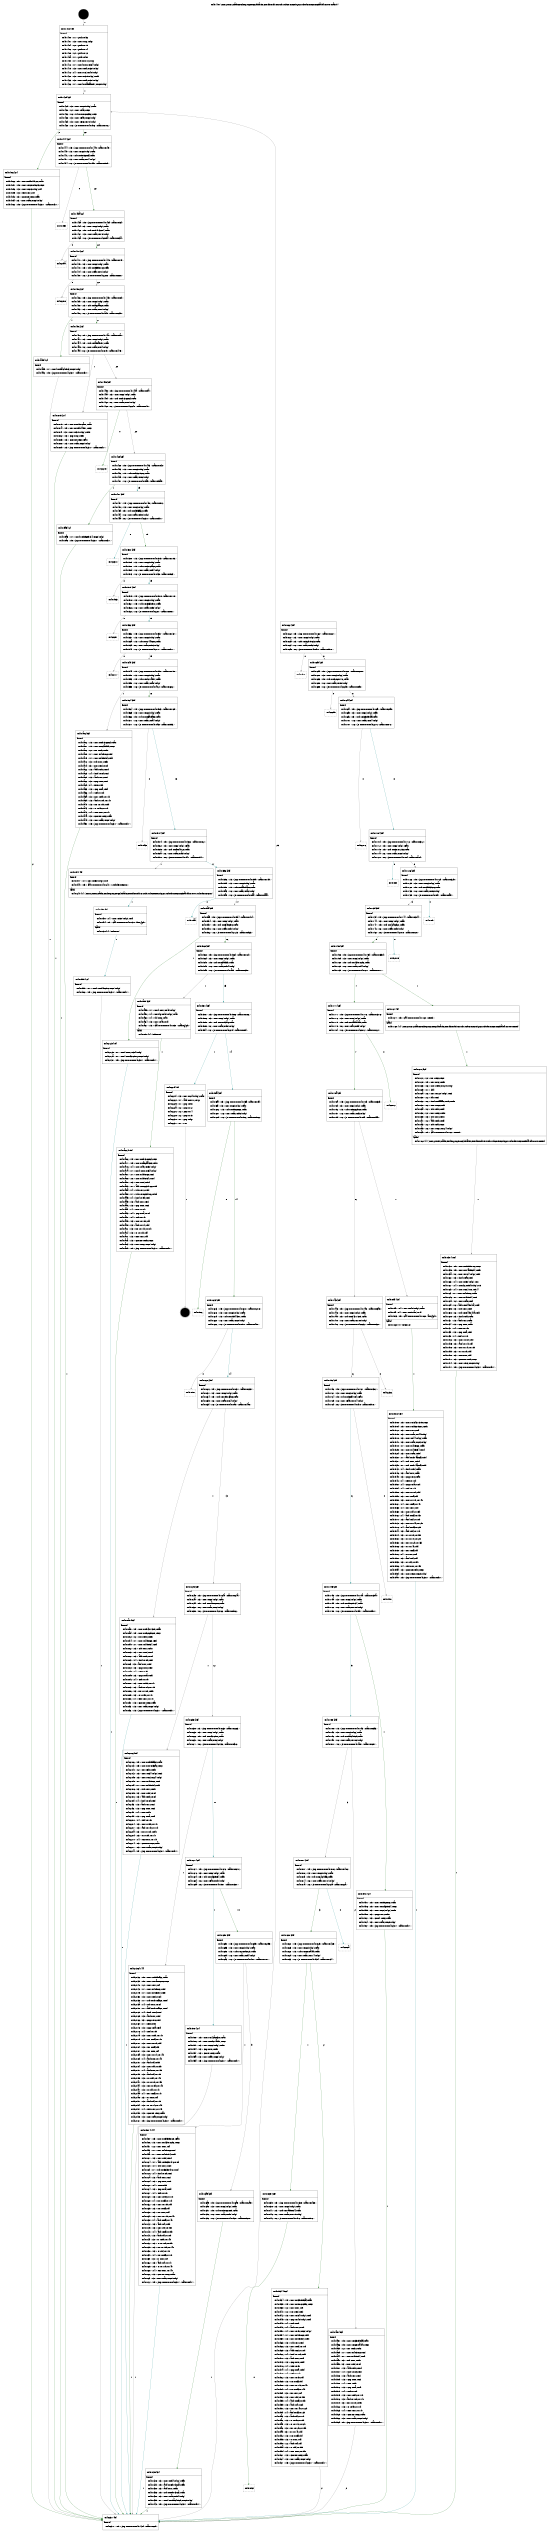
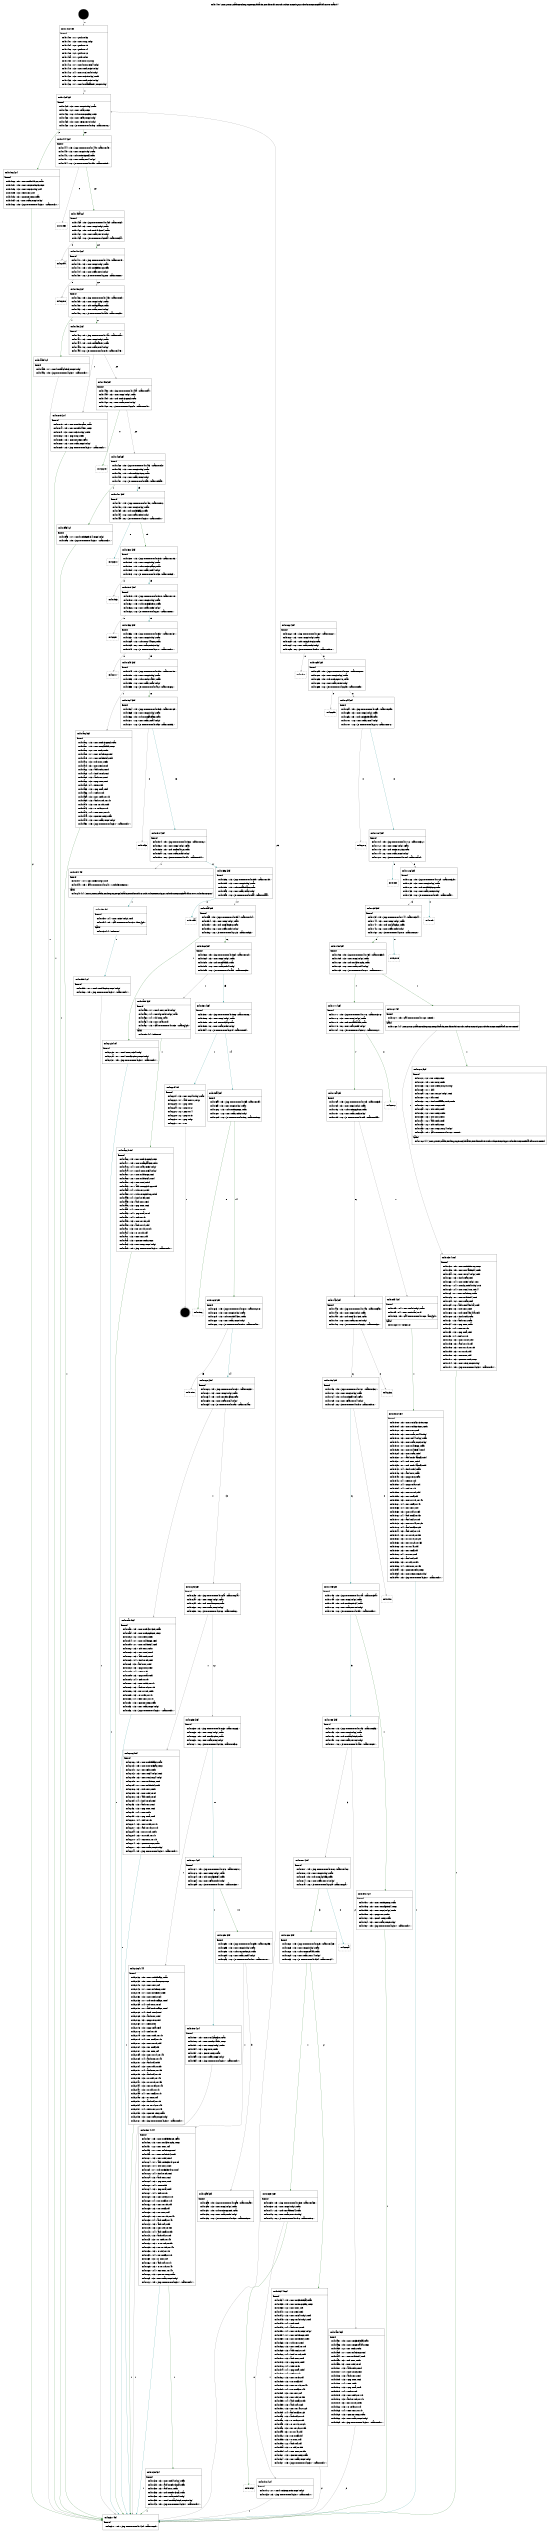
(474, 1199) -> (408, 1139)
(203, 1374) -> (203, 1374)
(200, 2345) -> (171, 2377)
none -> (285, 2488)
